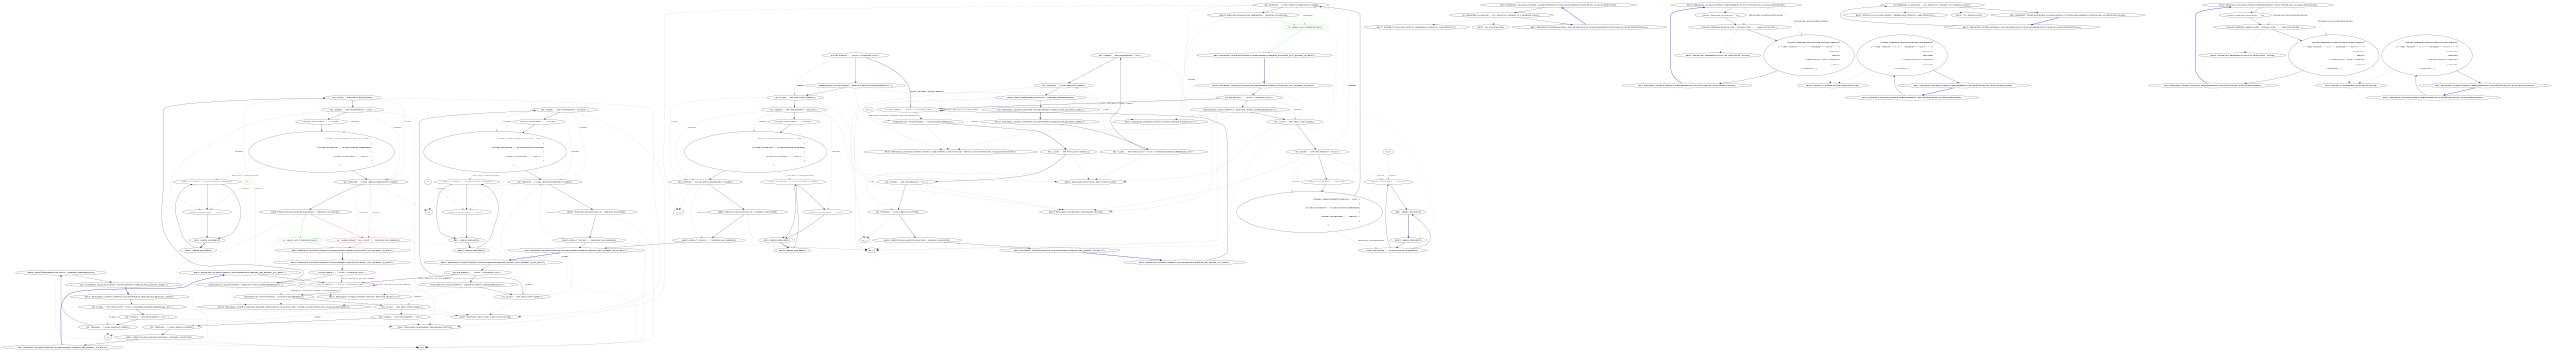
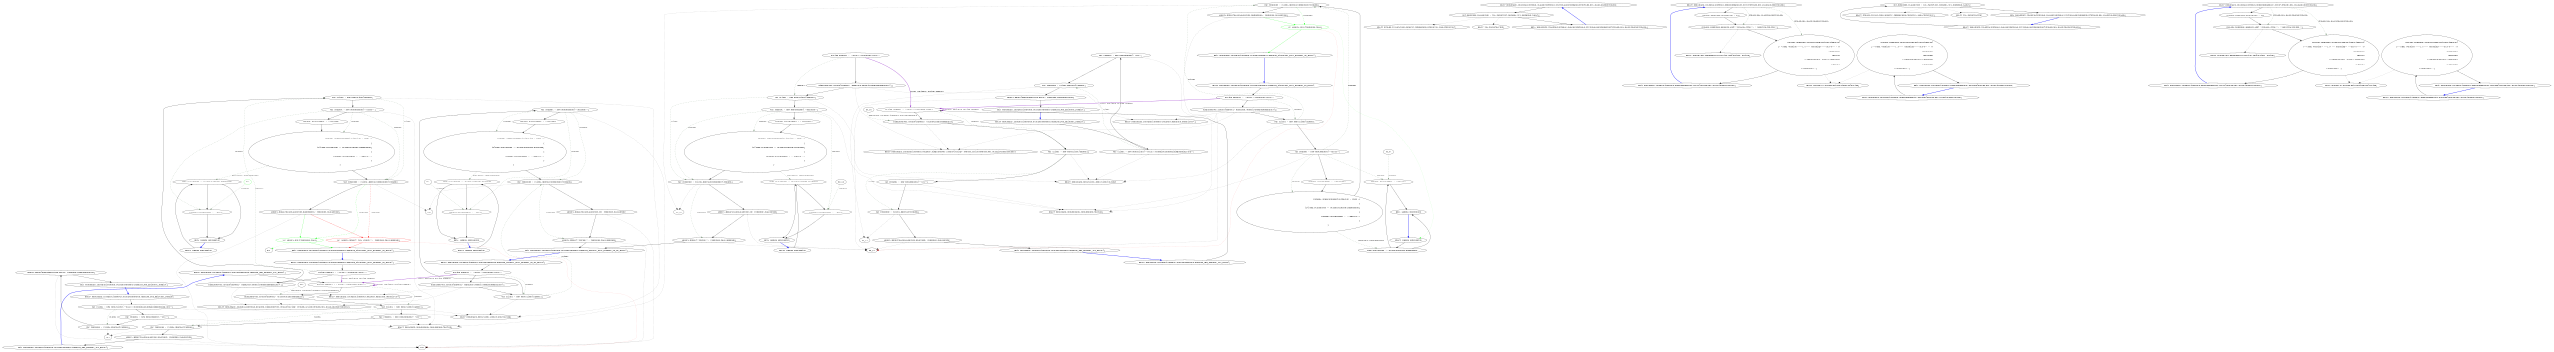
none -> (841, 182)
none -> (269, 250)
